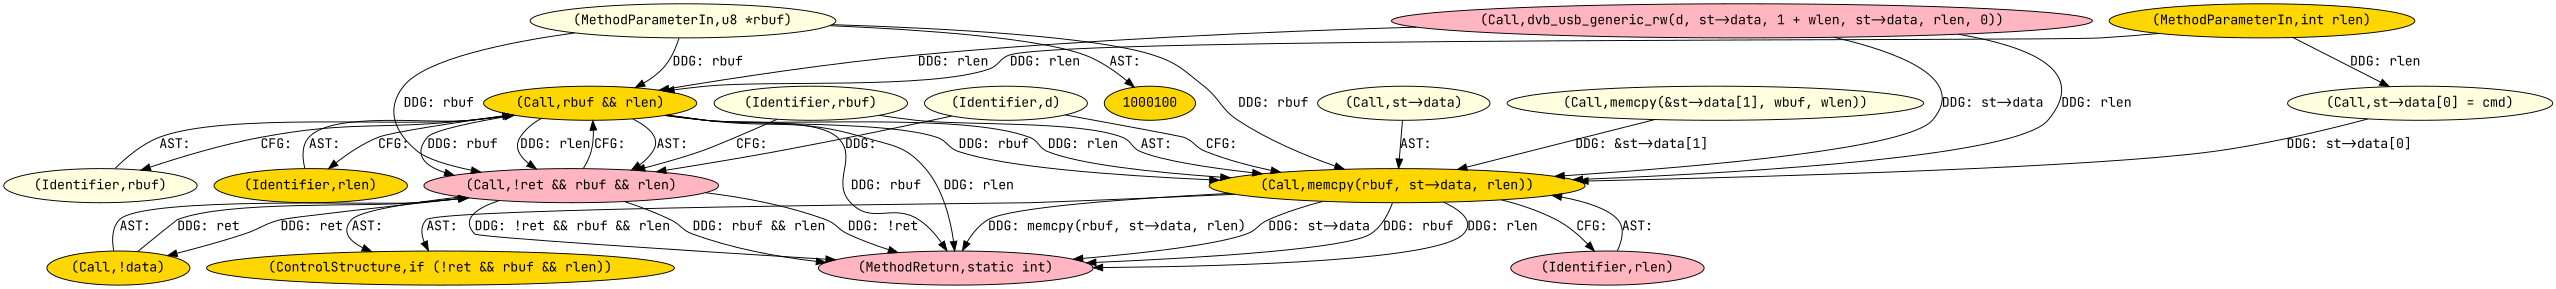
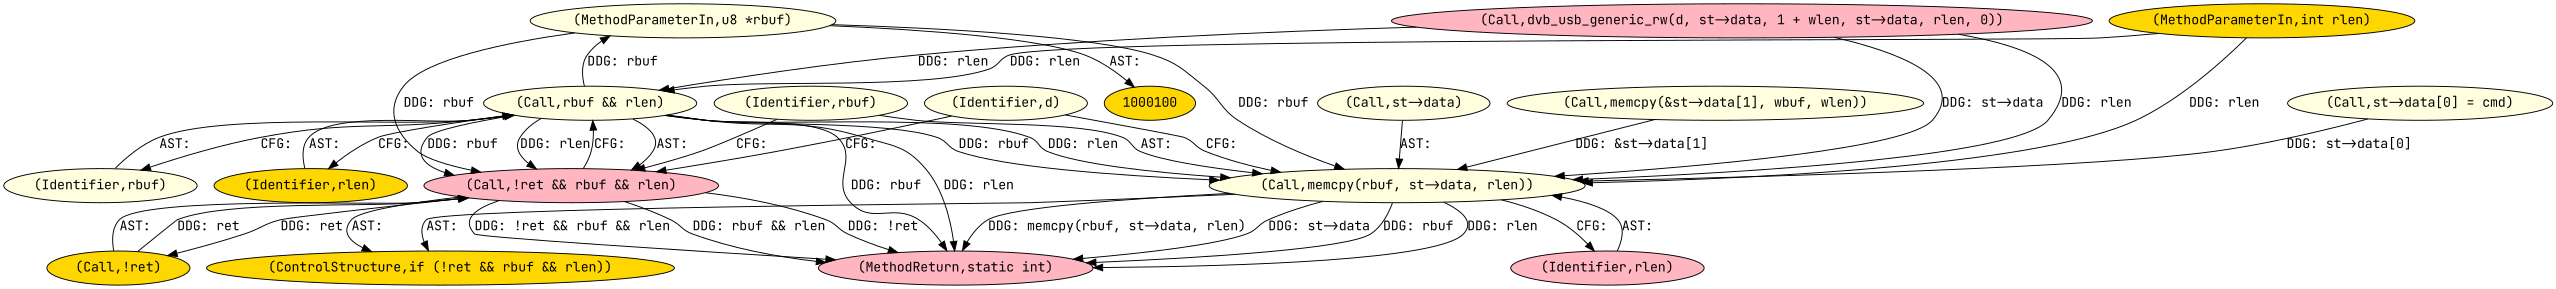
(2337, 60) -> (1936, 162)
(666, 64) -> (585, 60)
(590, 103) -> (590, 103)
(865, 144) -> (865, 144)
(1397, 186) -> (1397, 186)
(118, 268) -> (118, 268)
